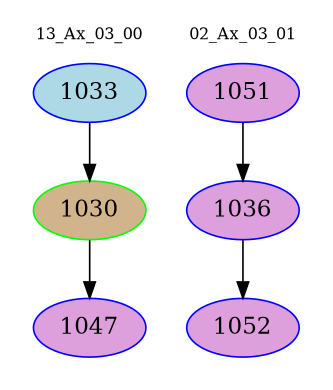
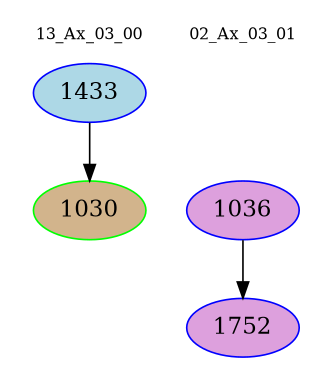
(90, 93) -> (90, 93)
(243, 93) -> none
(90, 328) -> none
(243, 328) -> (243, 328)
